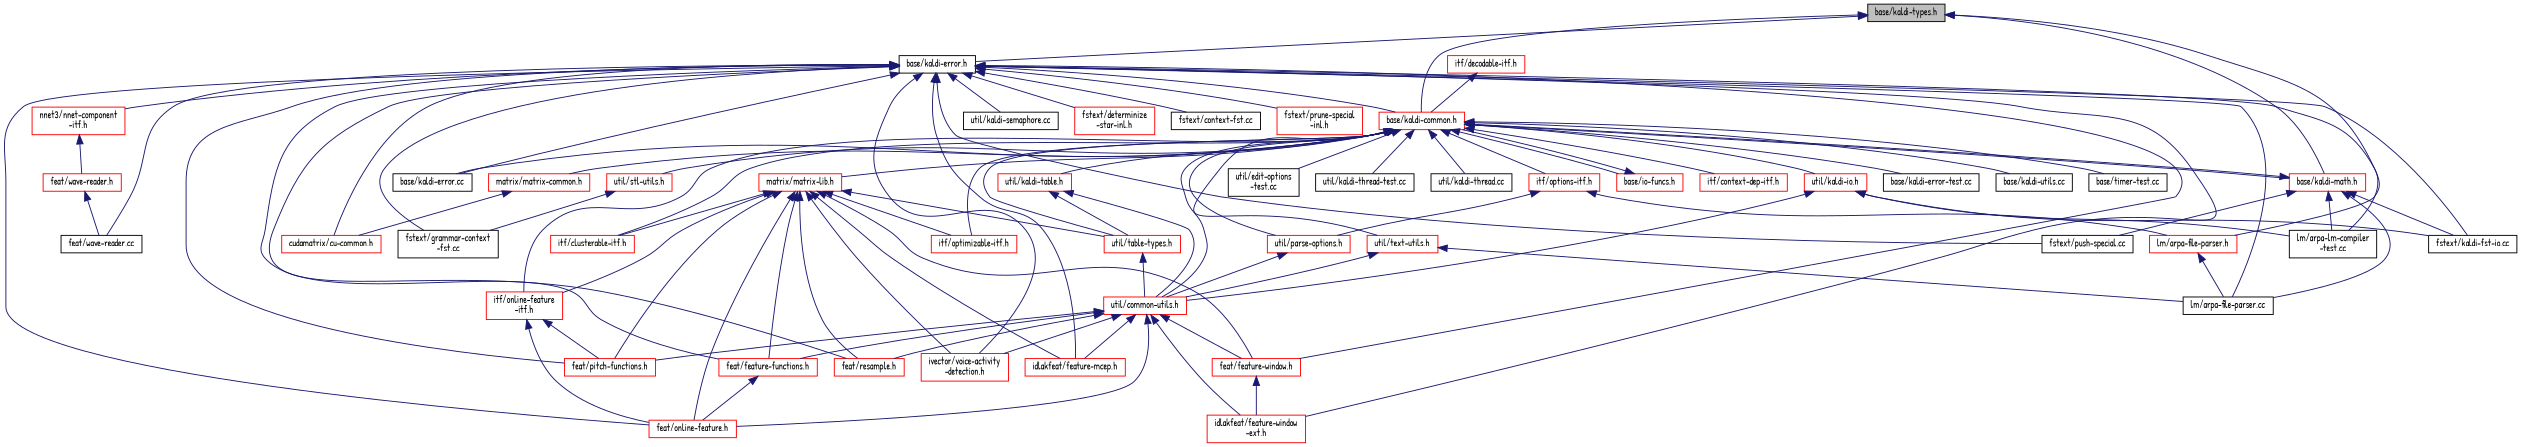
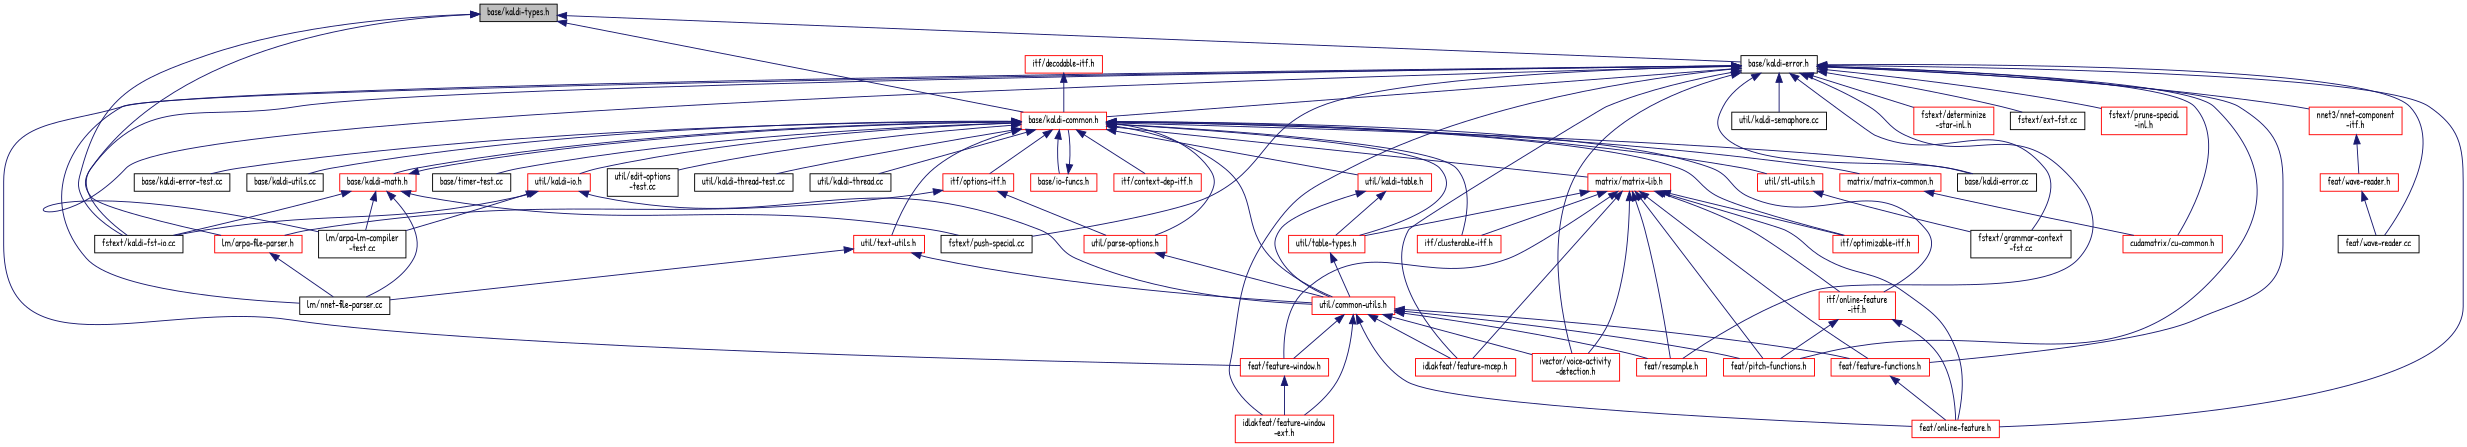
(2161, 52) -> (208, 55)
(1216, 121) -> (2048, 121)
(2228, 306) -> (345, 306)
